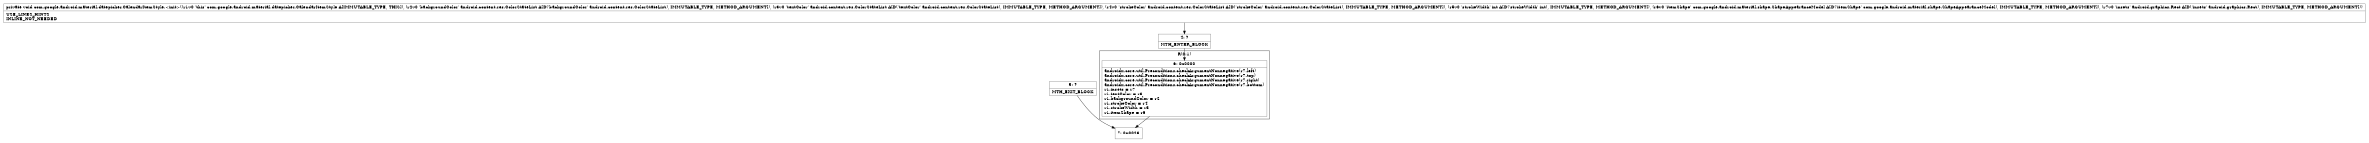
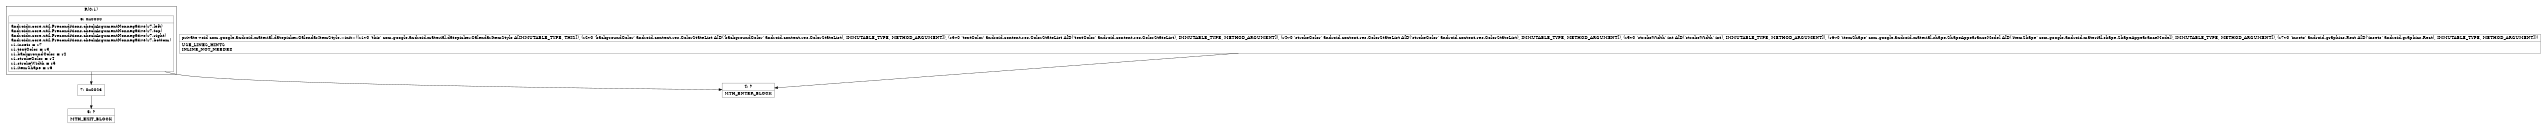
(1184, 53) -> (442, 86)
(1092, 114) -> (91, 101)
